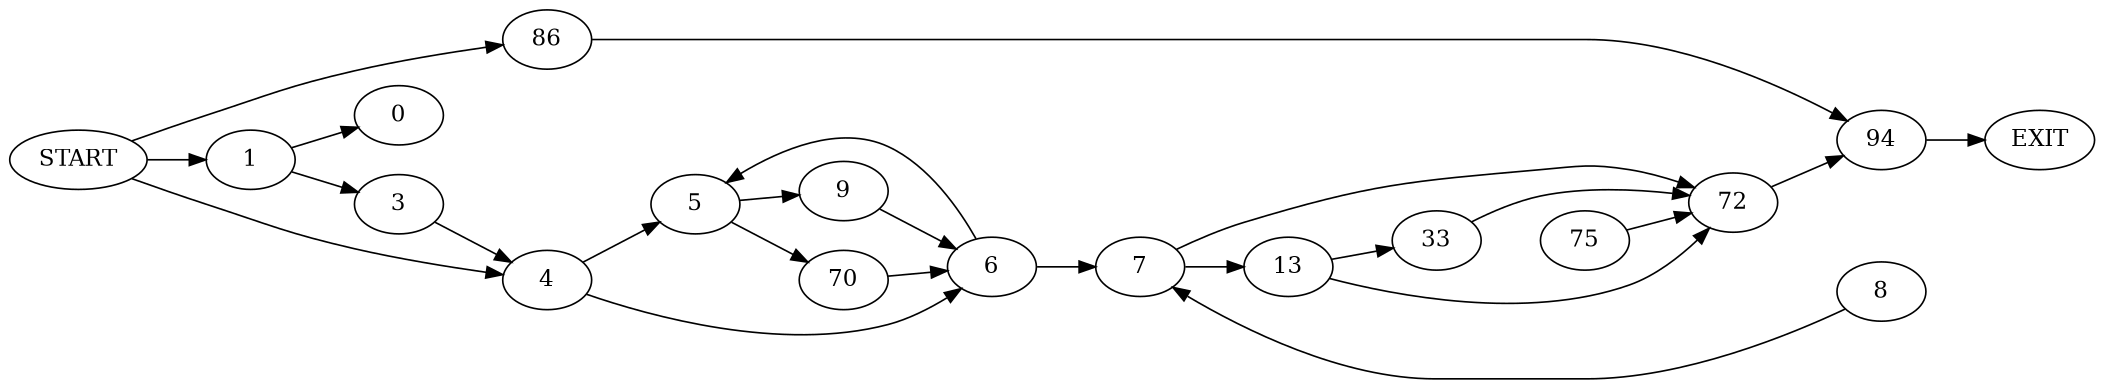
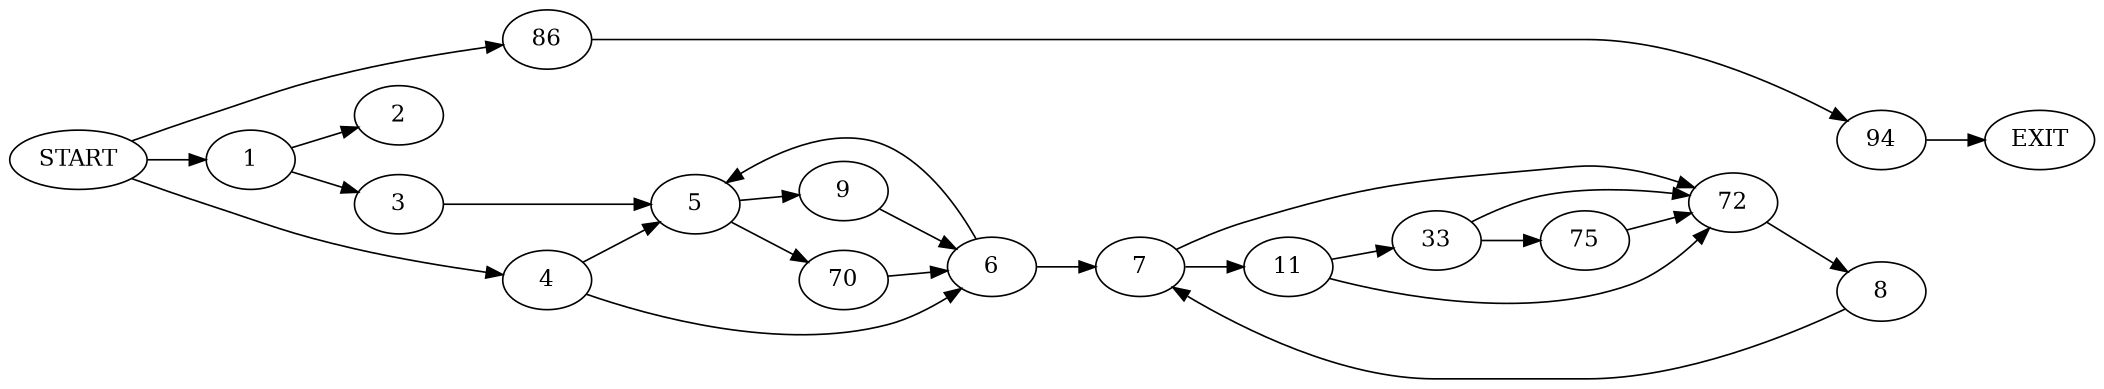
(399, 115) -> (399, 115)
(1800, 175) -> (1800, 243)
(466, 238) -> (539, 204)
none -> (1503, 240)
(1288, 267) -> (1288, 267)
